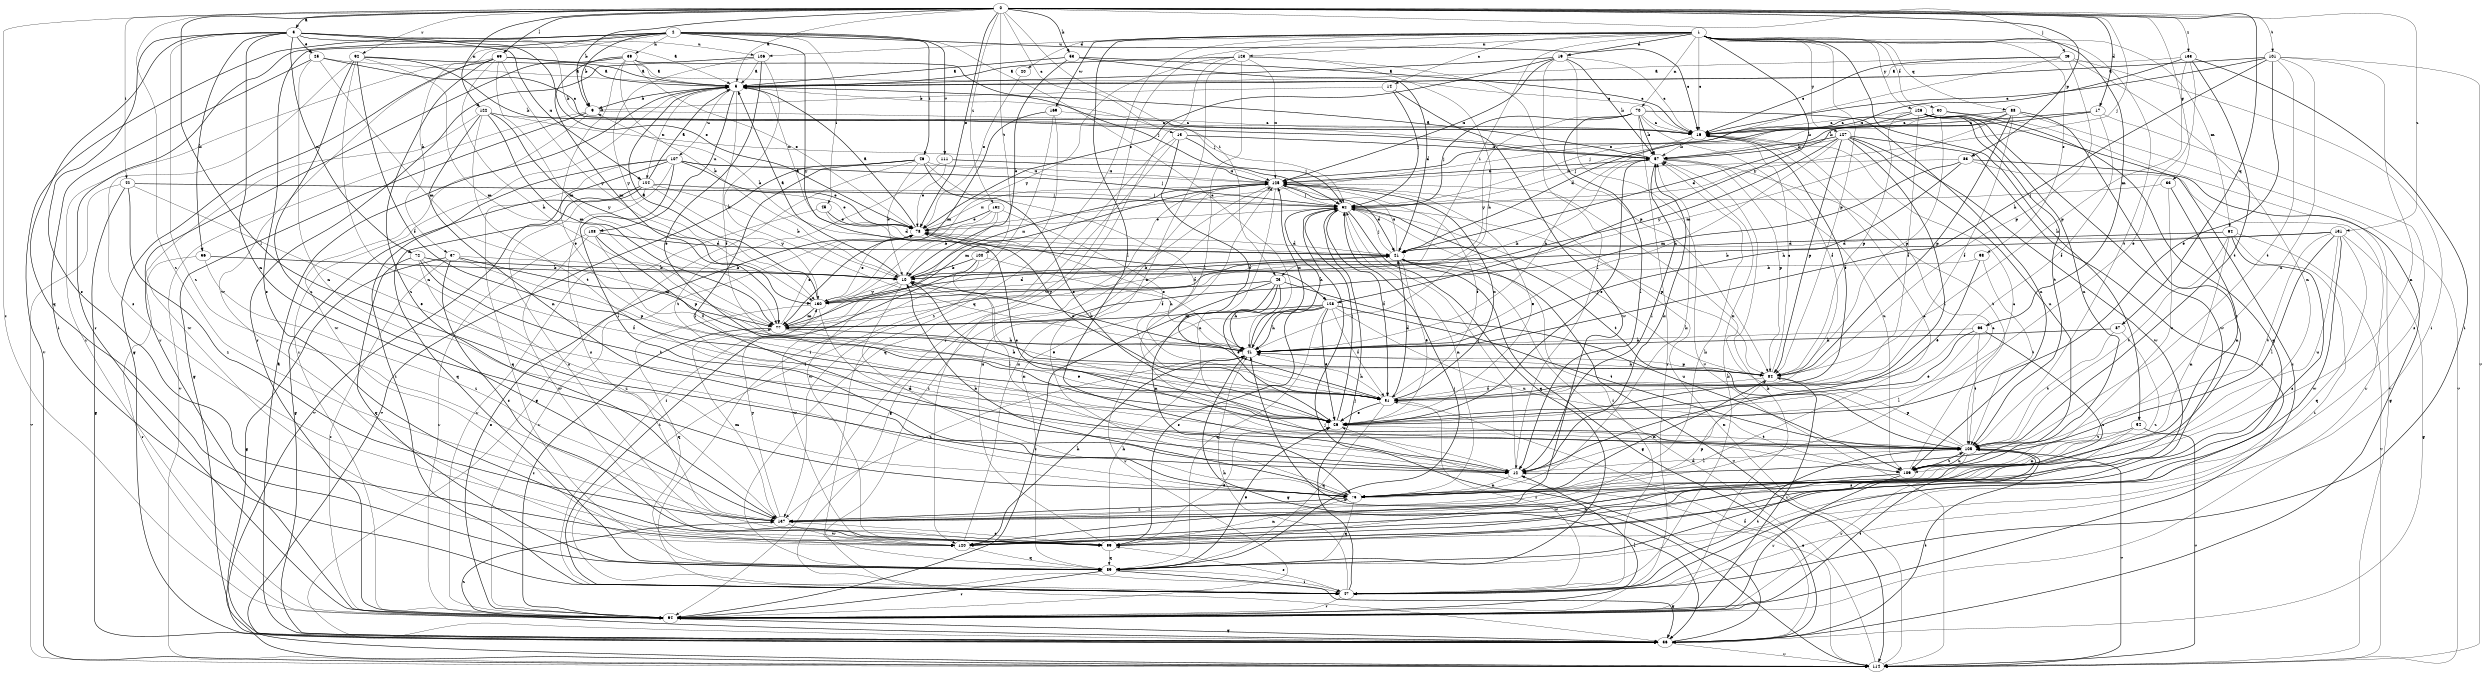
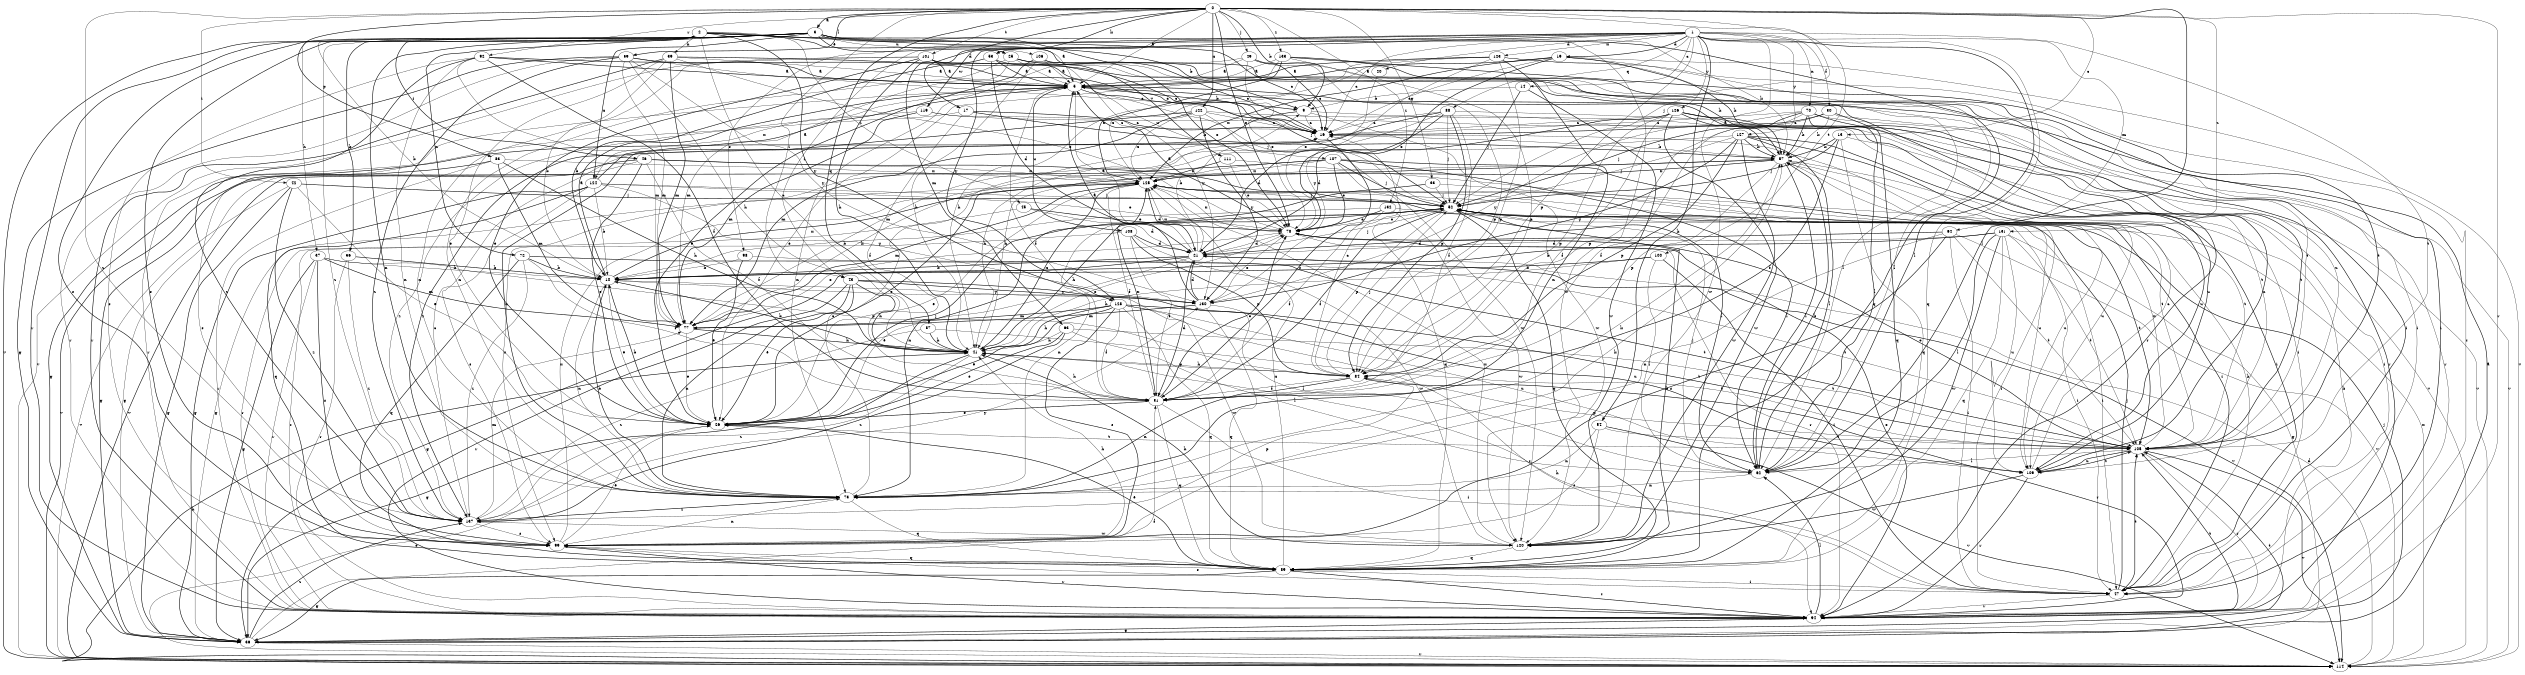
(1071, 42) -> none
(1054, 111) -> (924, 111)
(888, 215) -> (334, 76)
(1406, 335) -> (1182, 328)
(1055, 336) -> (1357, 397)
(1455, 389) -> (1667, 389)
(537, 462) -> (1183, 590)
(1516, 473) -> (1759, 473)
